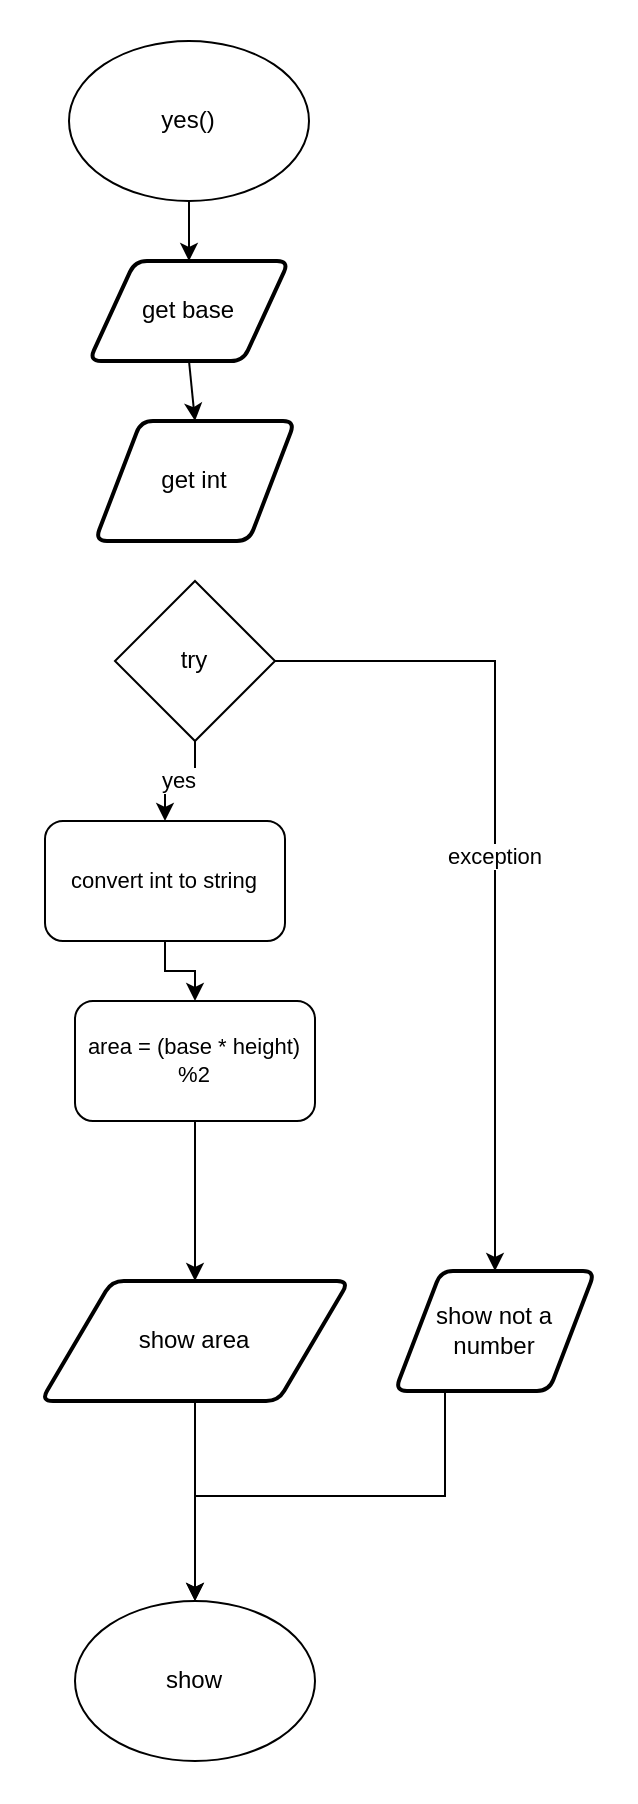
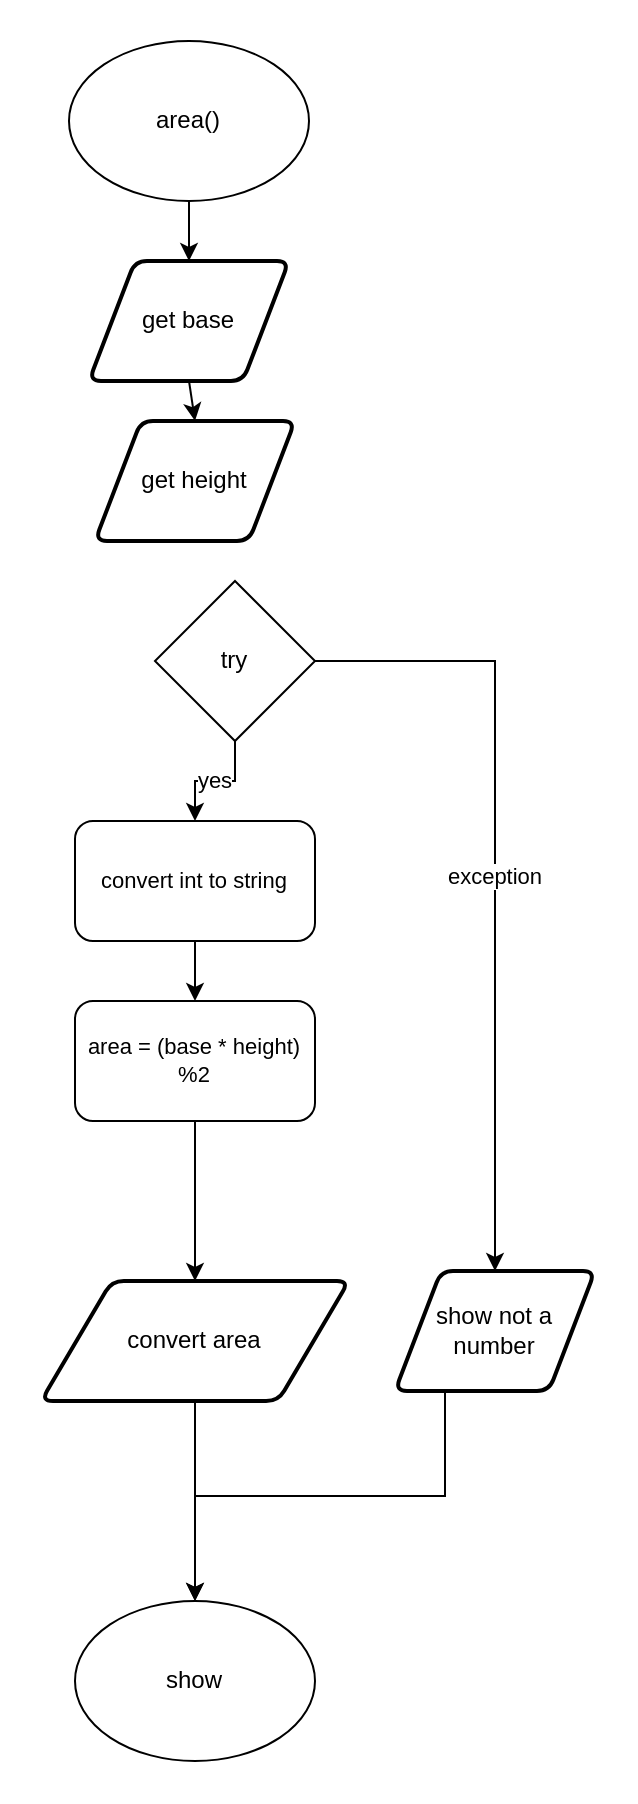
(189, 121) -> (189, 121)
(189, 311) -> (189, 321)
(195, 481) -> (195, 481)
(195, 661) -> (235, 661)
(165, 881) -> (195, 881)
(195, 1341) -> (195, 1341)
